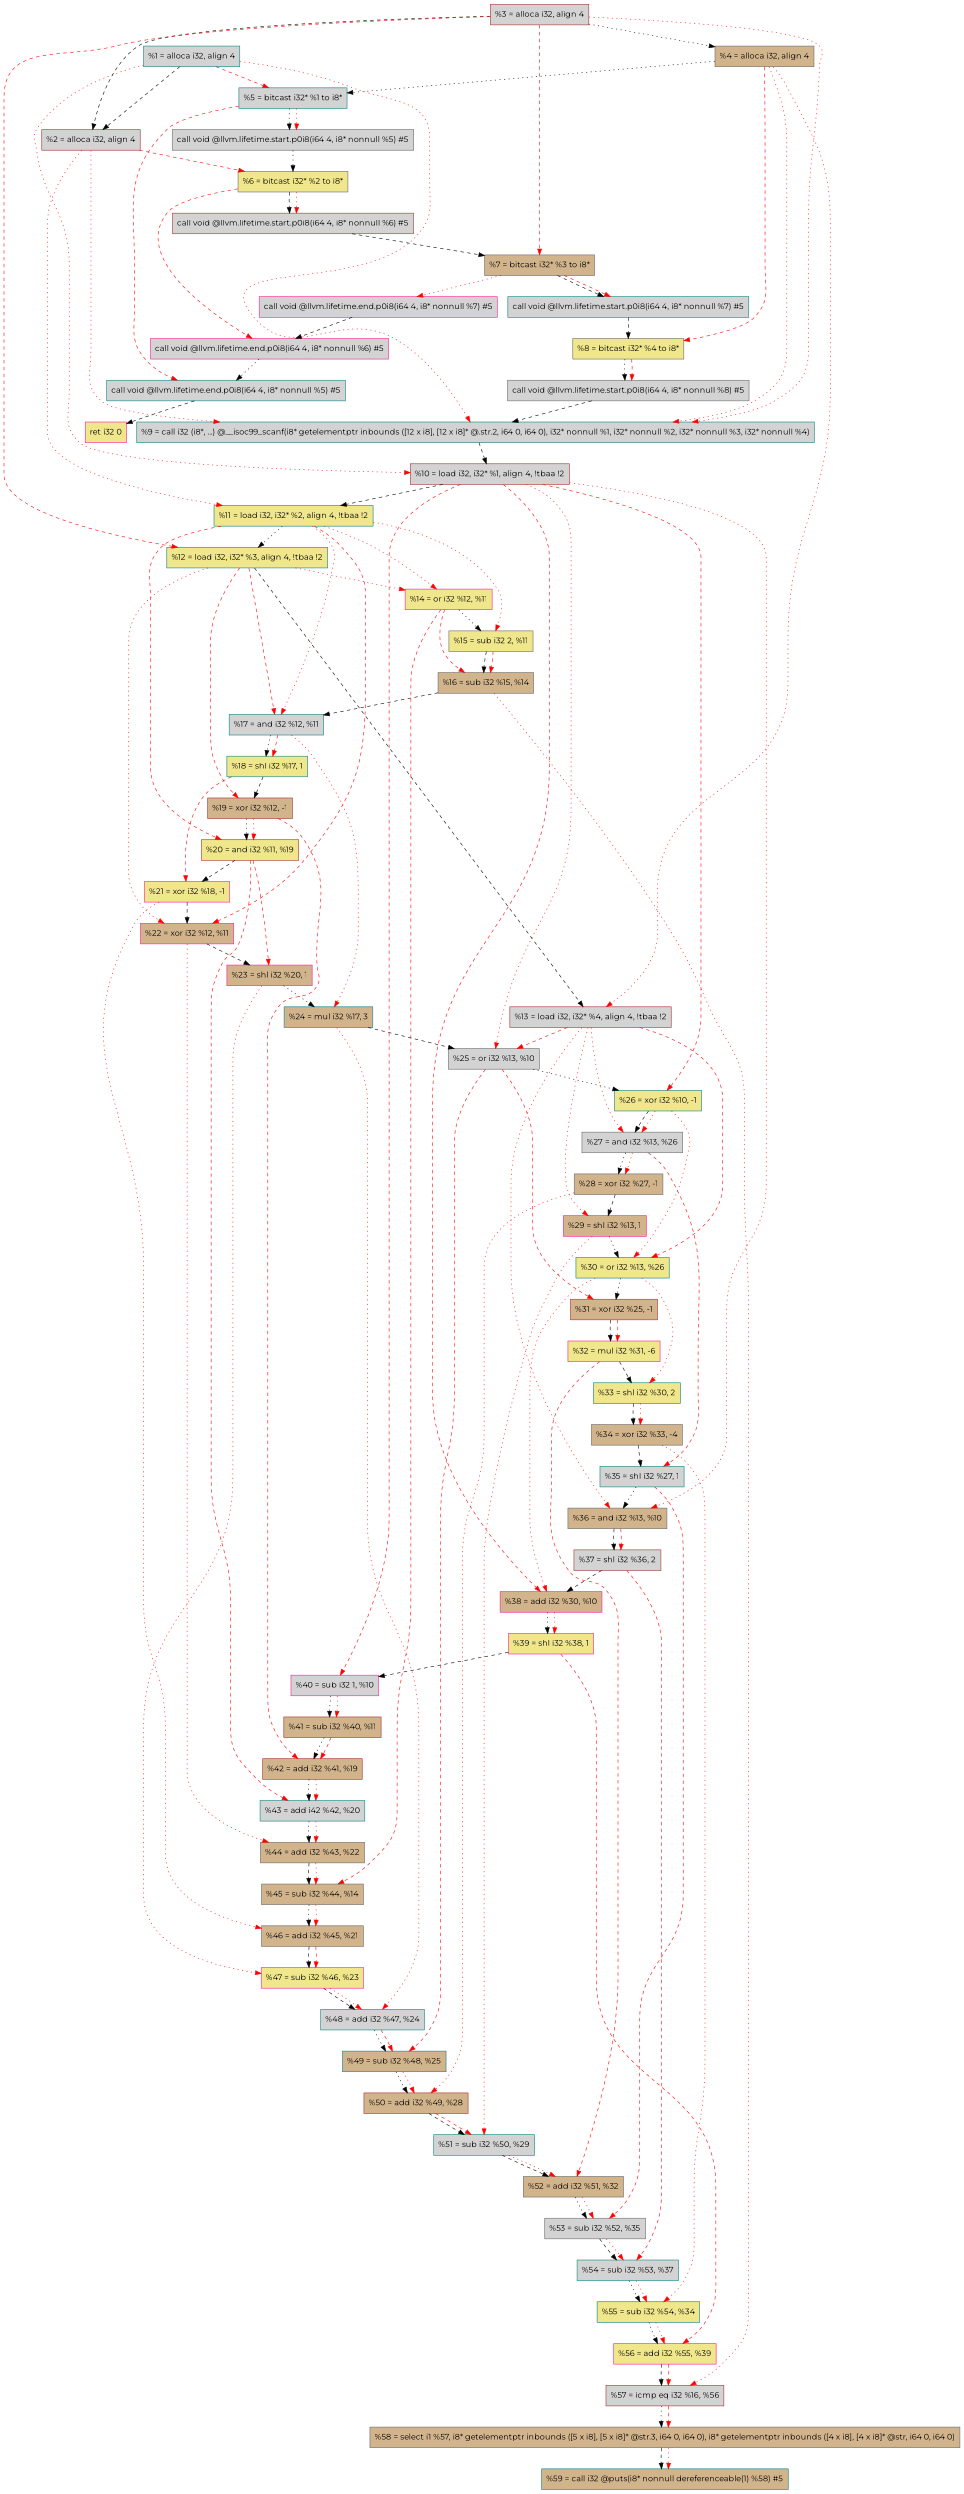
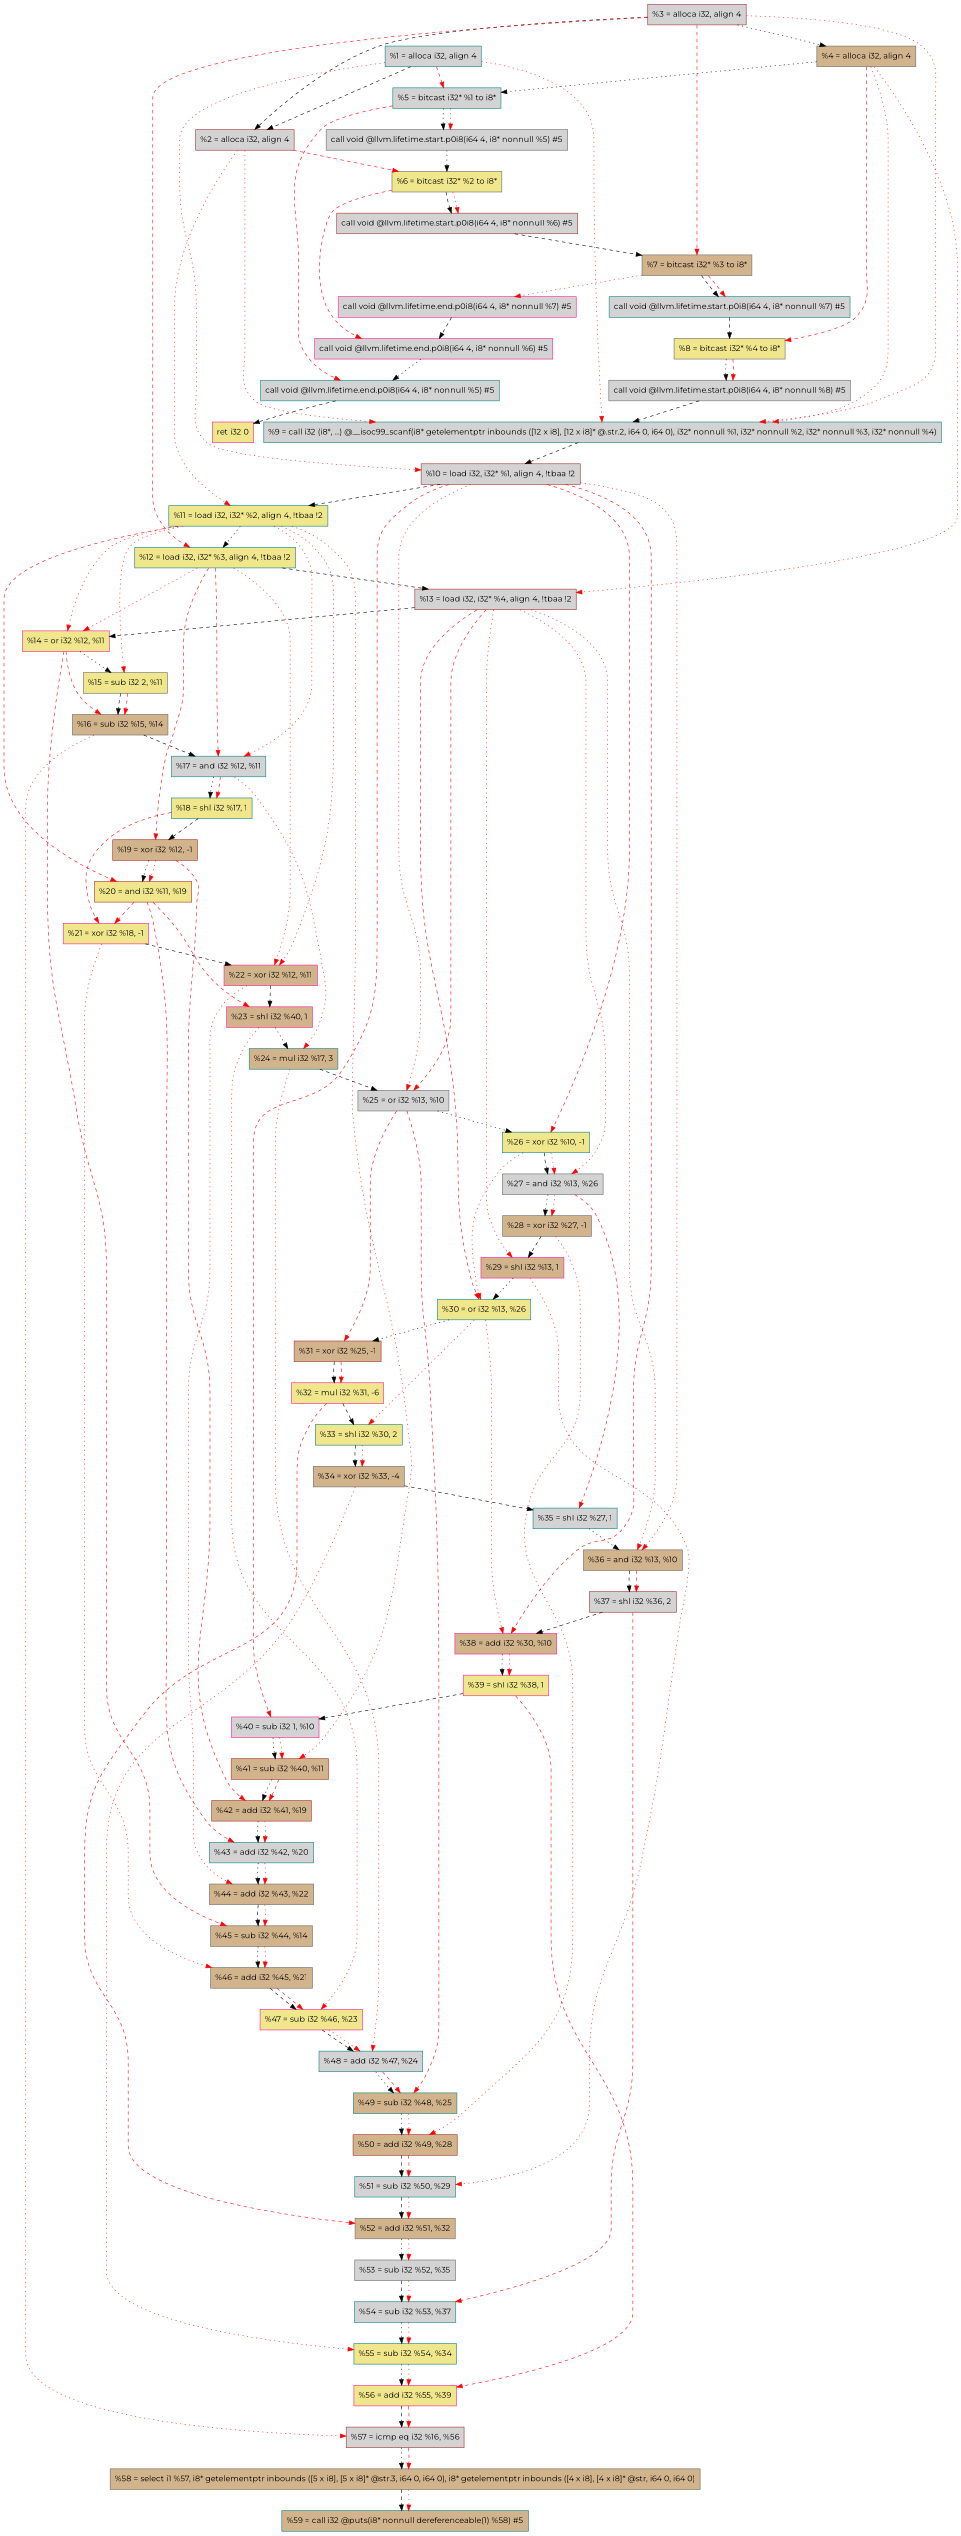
none -> (265, 622)
(362, 744) -> (334, 736)
(221, 869) -> (126, 911)
(270, 975) -> (270, 1017)
none -> (356, 1141)
(312, 1811) -> (262, 1853)
(683, 1855) -> none
